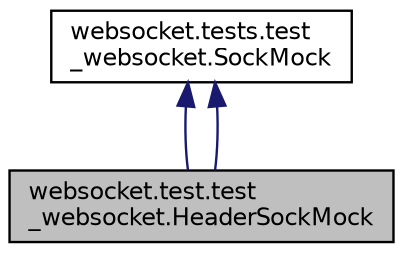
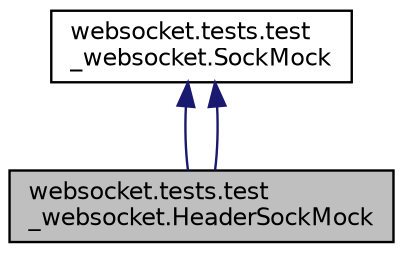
(202, 206) -> (202, 206)
